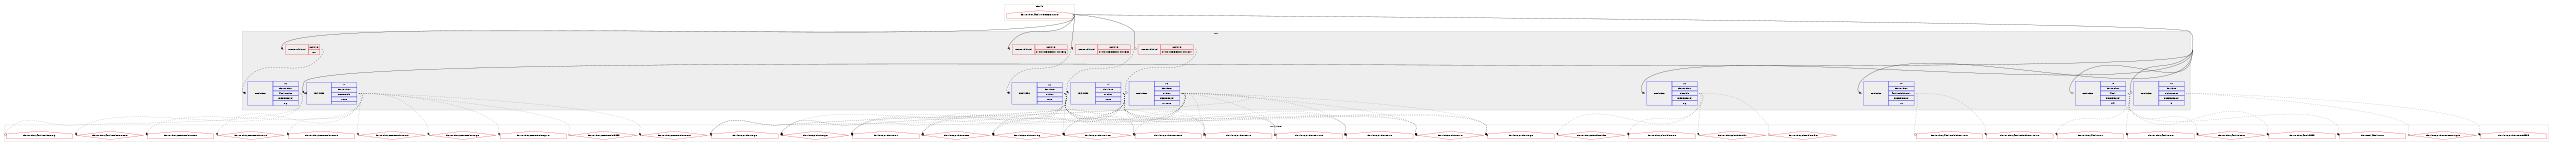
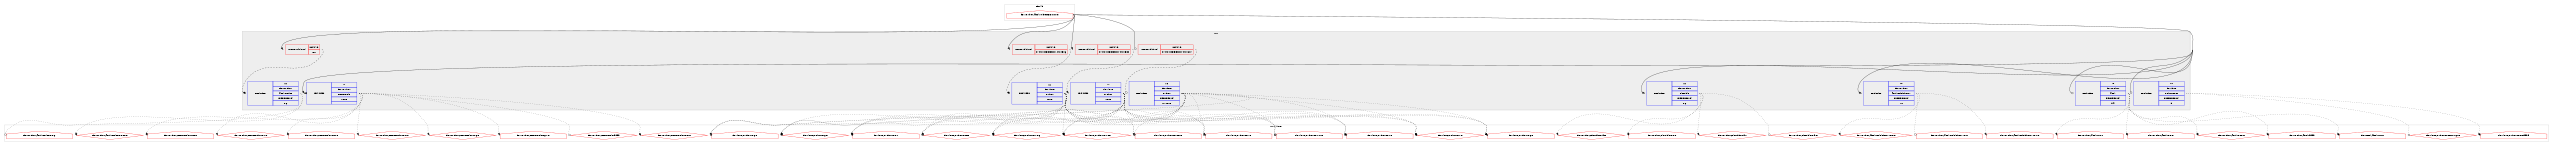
none -> (1876, 135)
